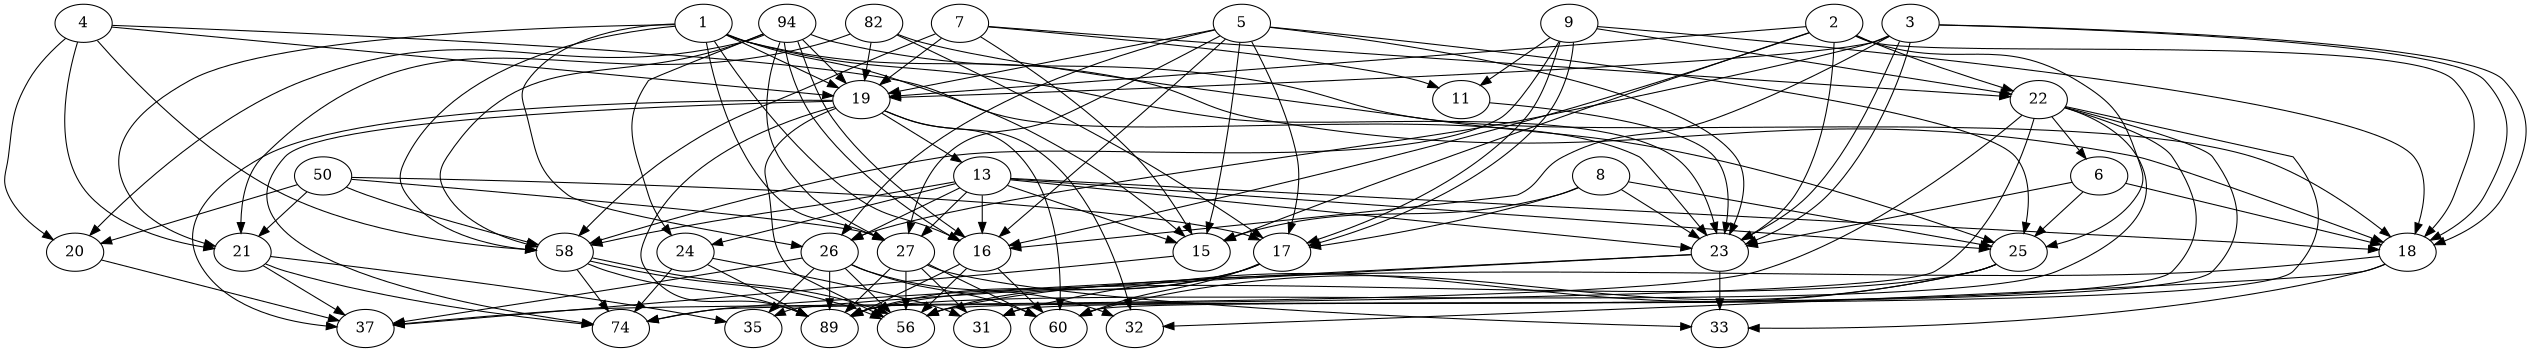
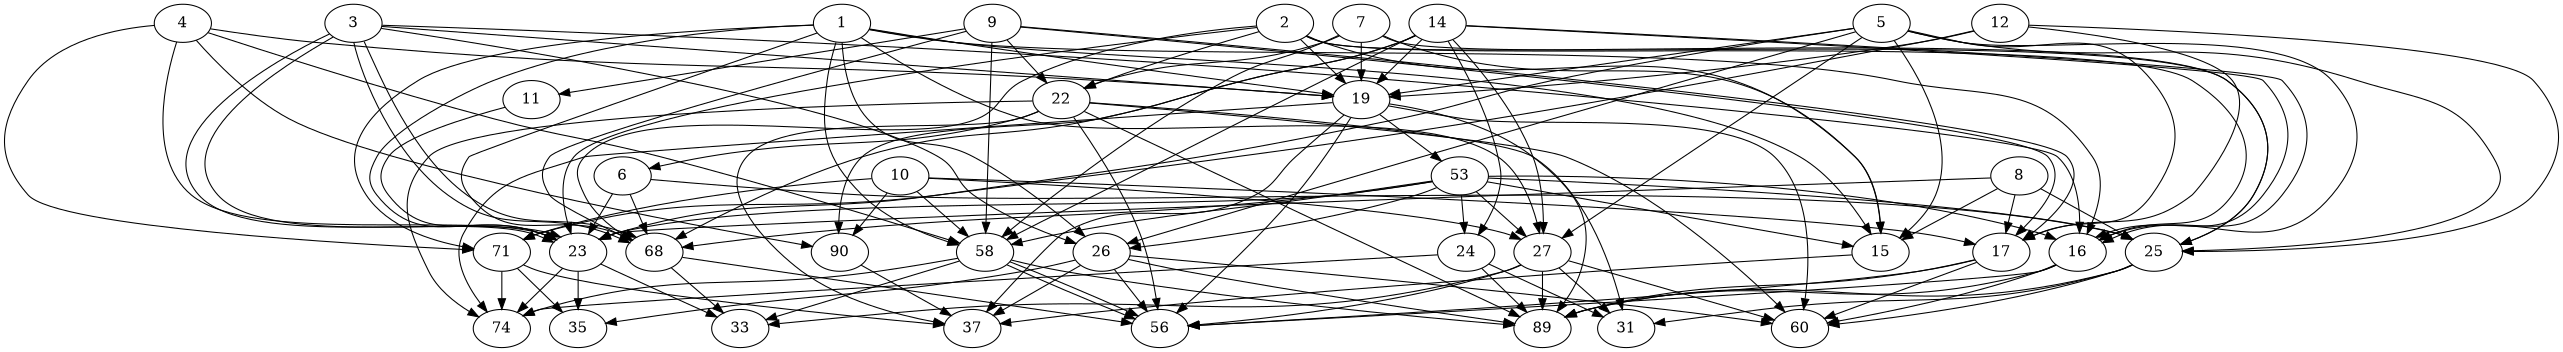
(787, 23) -> (1438, 23)
(874, 23) -> (2000, 23)
(1232, 52) -> (1911, 50)
(323, 176) -> (900, 176)
(982, 176) -> (1460, 176)
(75, 252) -> (840, 252)
(243, 252) -> (502, 252)
(2408, 252) -> (654, 252)
none -> (900, 279)
(1135, 329) -> none
